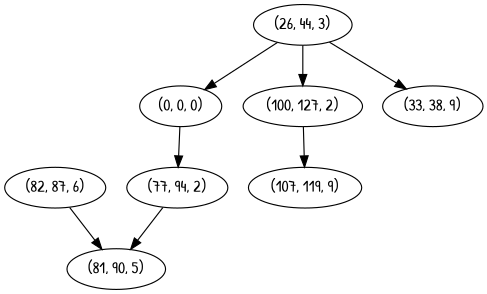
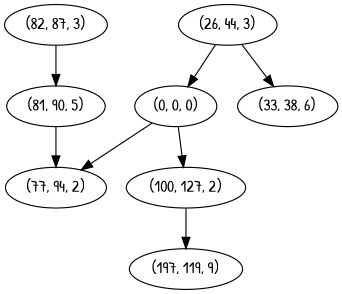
(303, 60) -> (180, 141)
(433, 106) -> (288, 106)
(55, 188) -> (56, 25)
(305, 188) -> (186, 269)
(150, 224) -> (56, 141)
